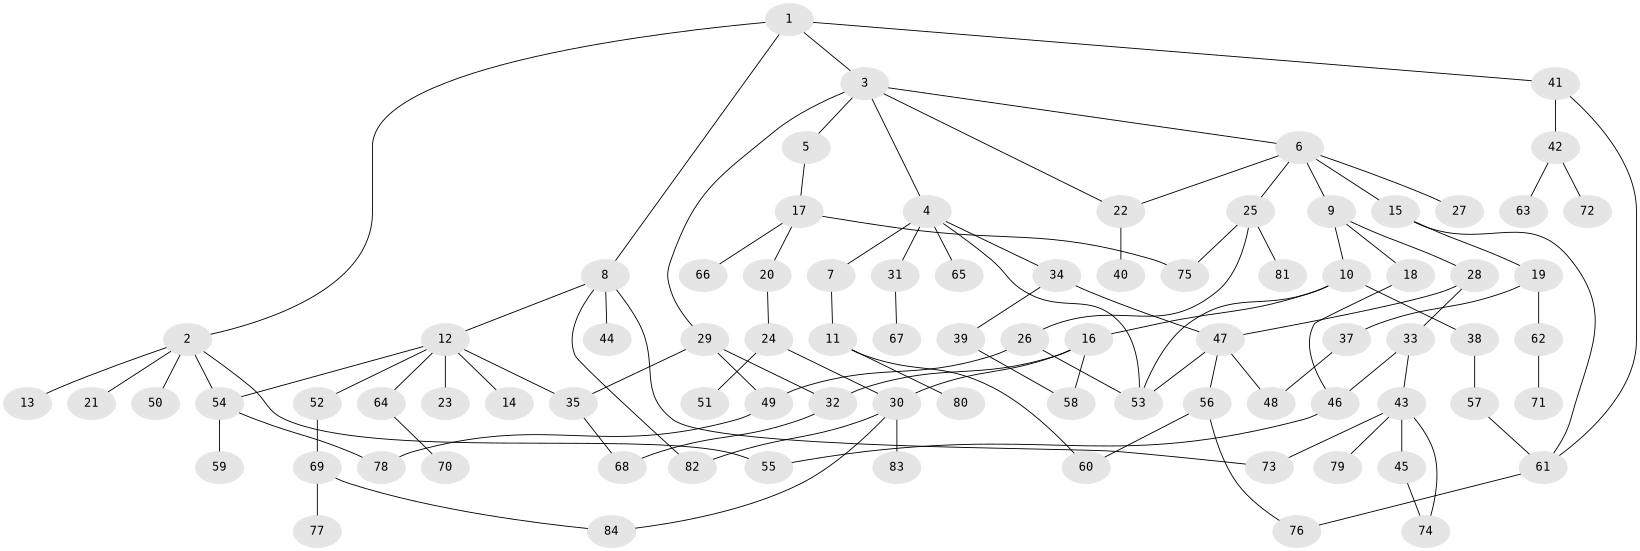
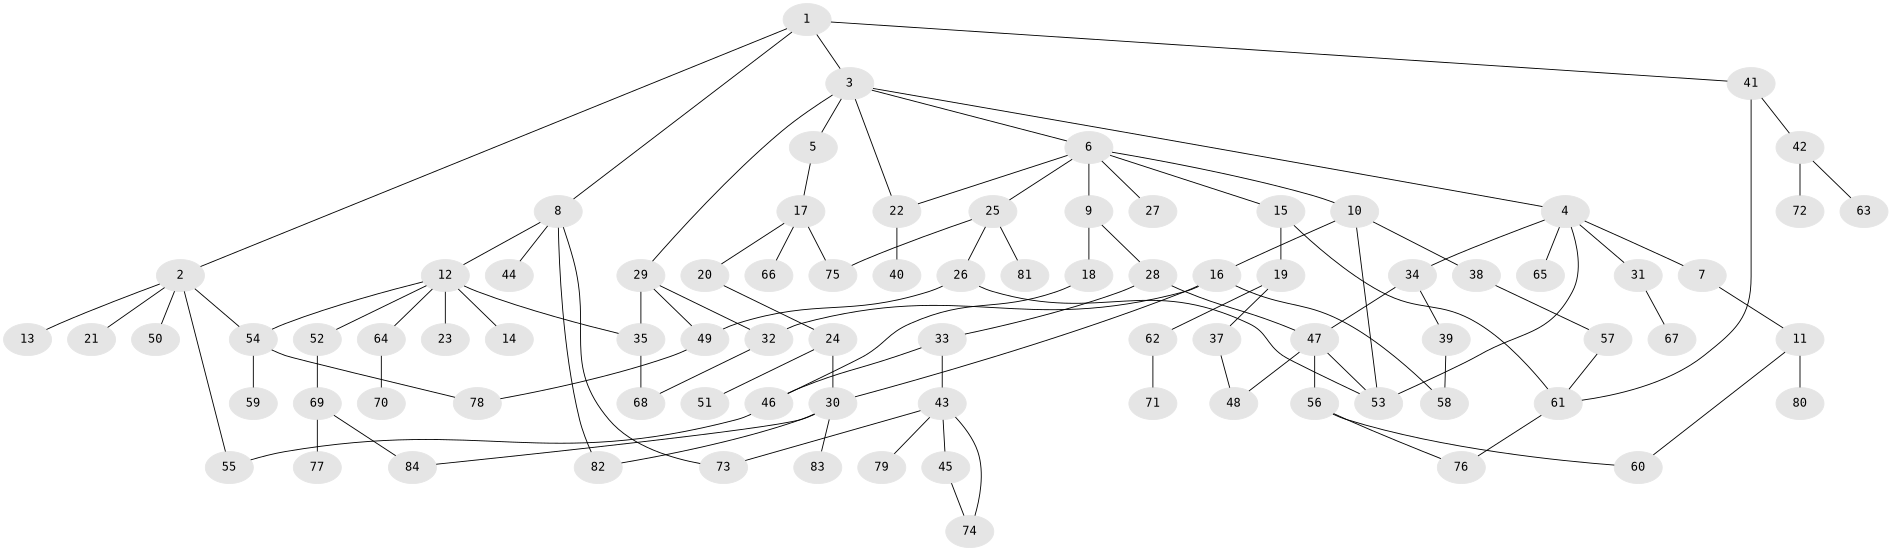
(1339, 243) -> (1224, 174)
